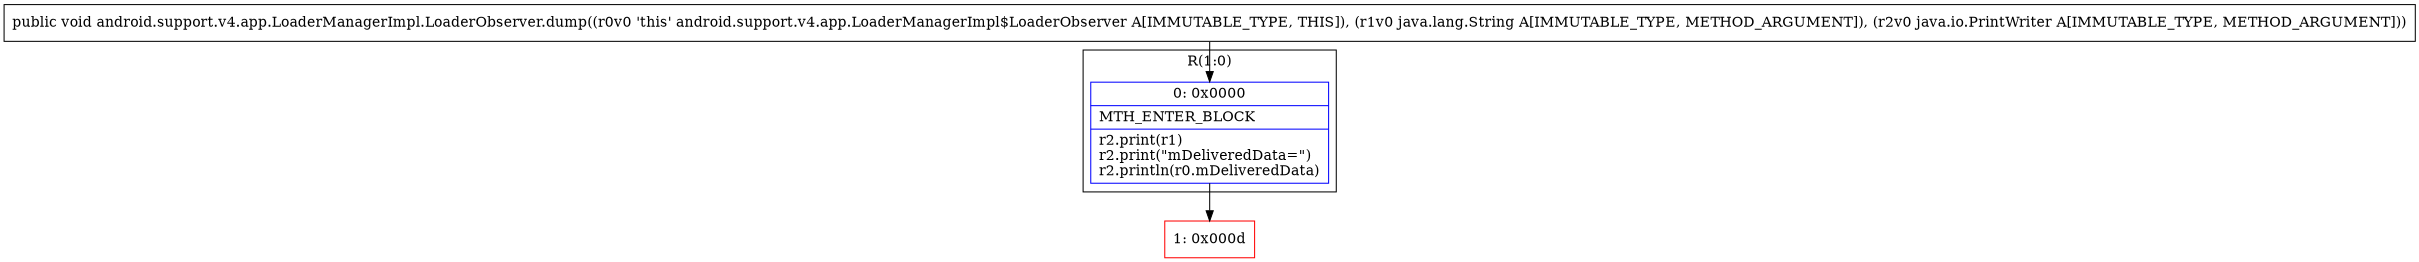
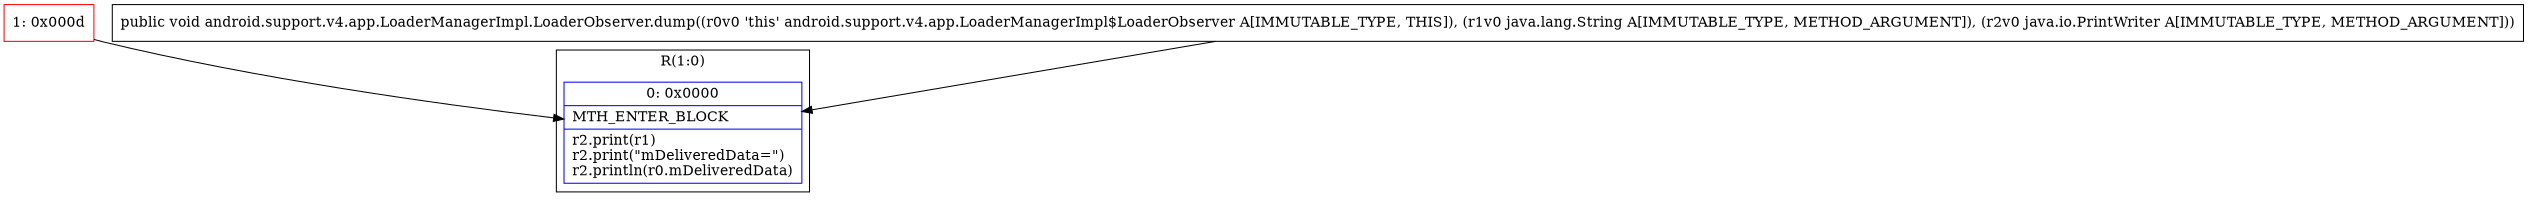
(1210, 198) -> (323, 85)
